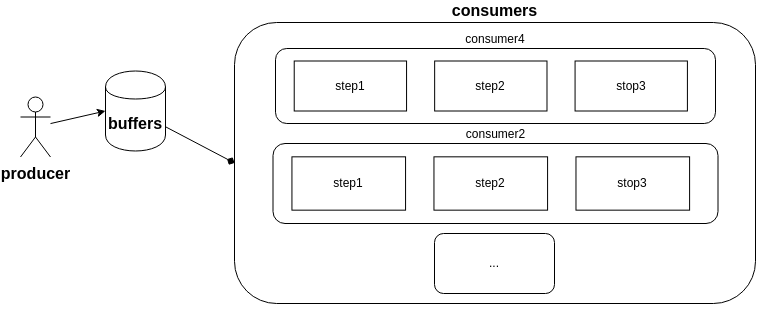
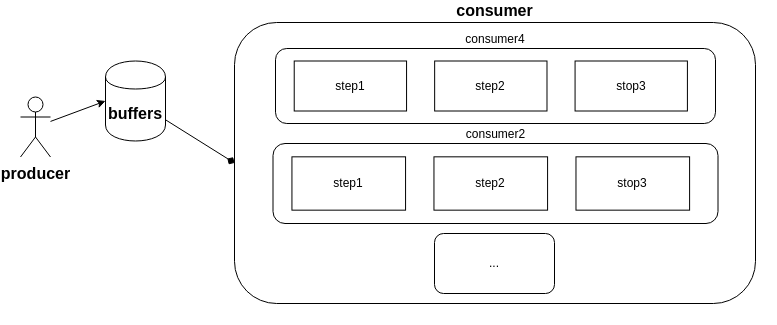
(495, 10) -> (495, 10)
(136, 111) -> (136, 101)
